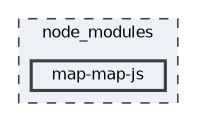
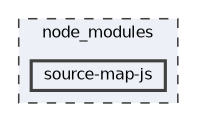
(98, 76) -> (98, 76)
